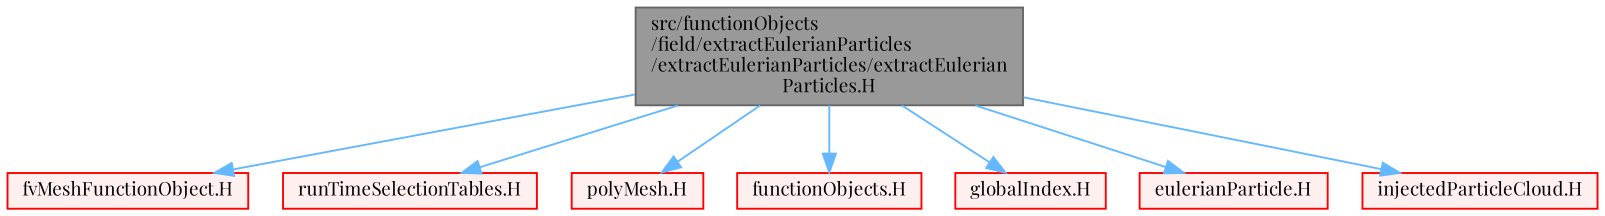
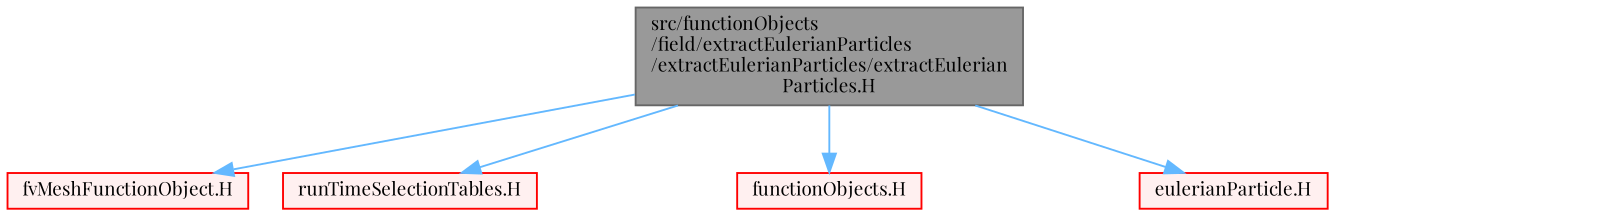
(638, 191) -> none
(1031, 191) -> none
(1480, 191) -> none
